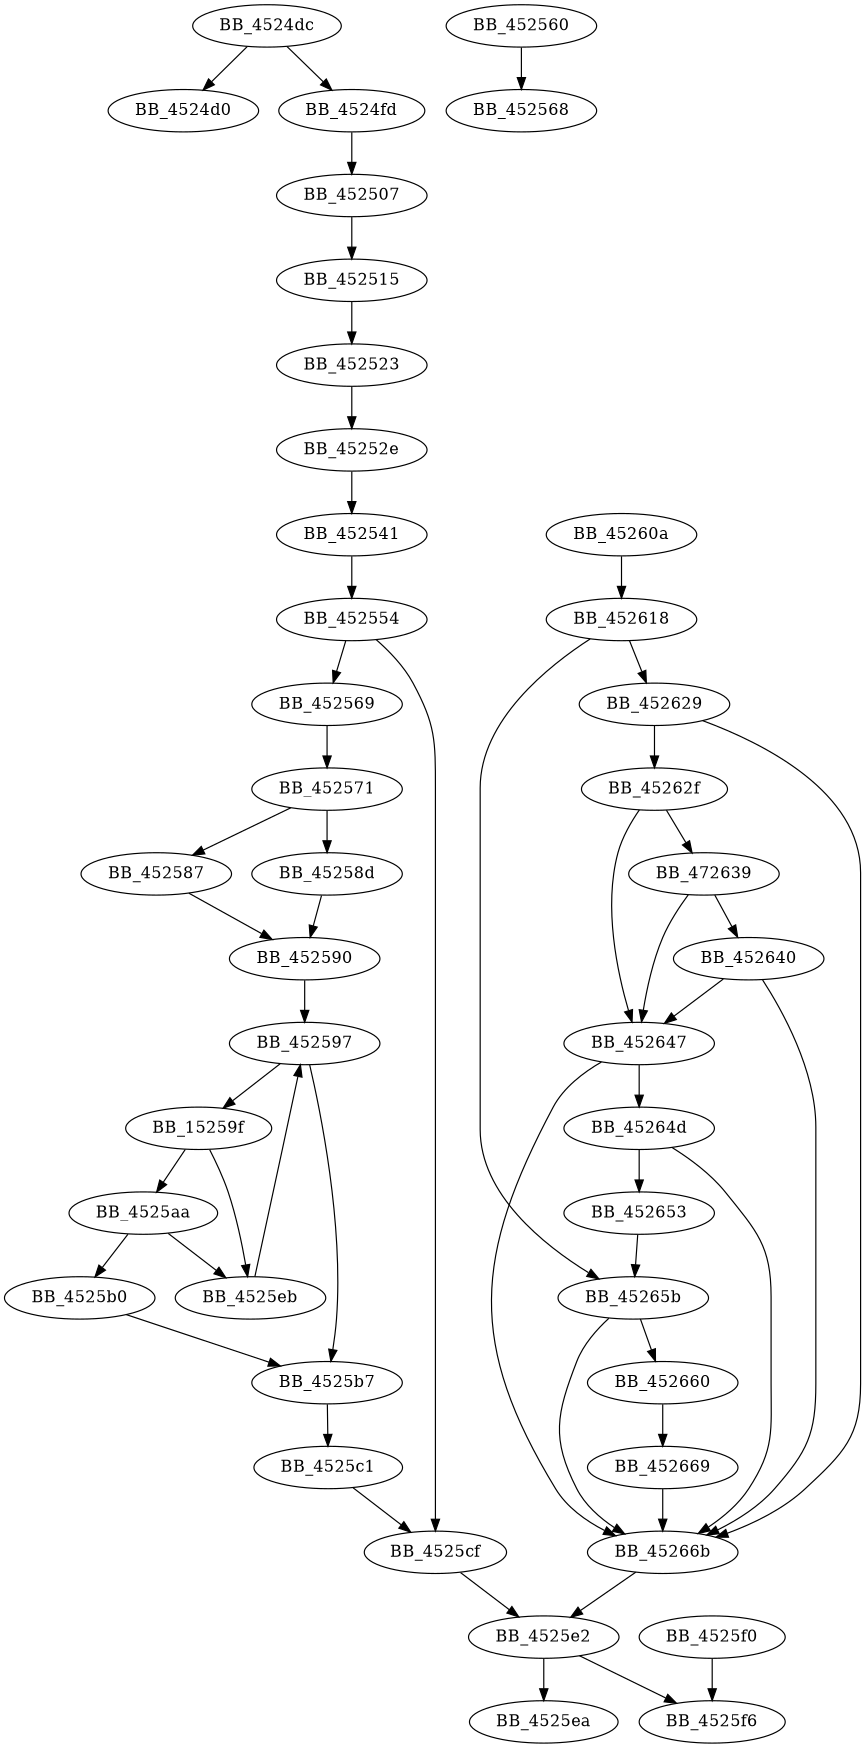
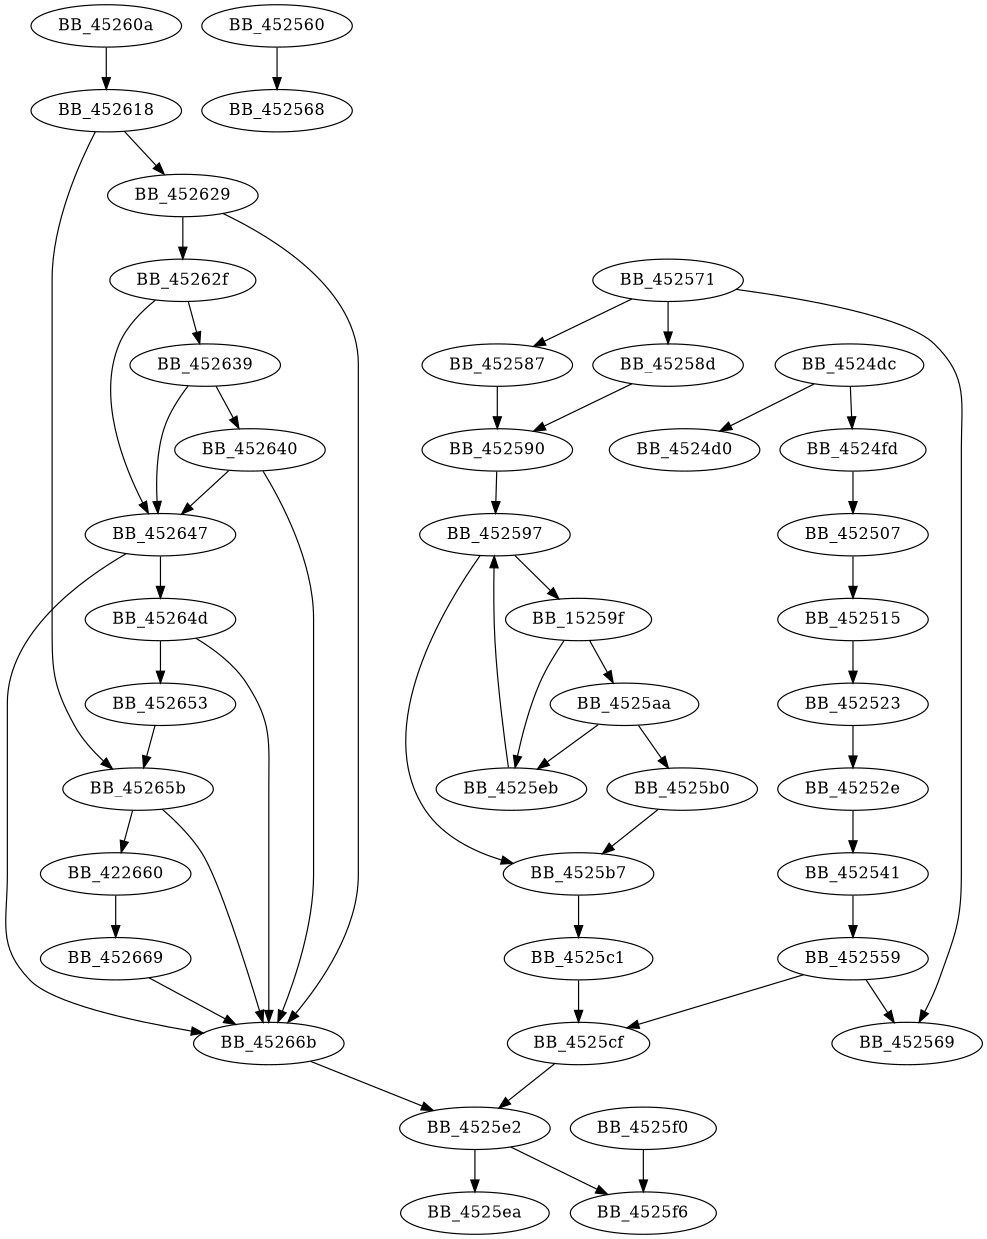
(352, 620) -> (853, 959)
(327, 741) -> (961, 573)
(704, 874) -> (205, 365)
(663, 1383) -> (116, 874)
